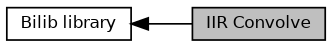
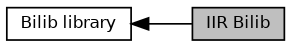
(259, 24) -> (238, 24)
